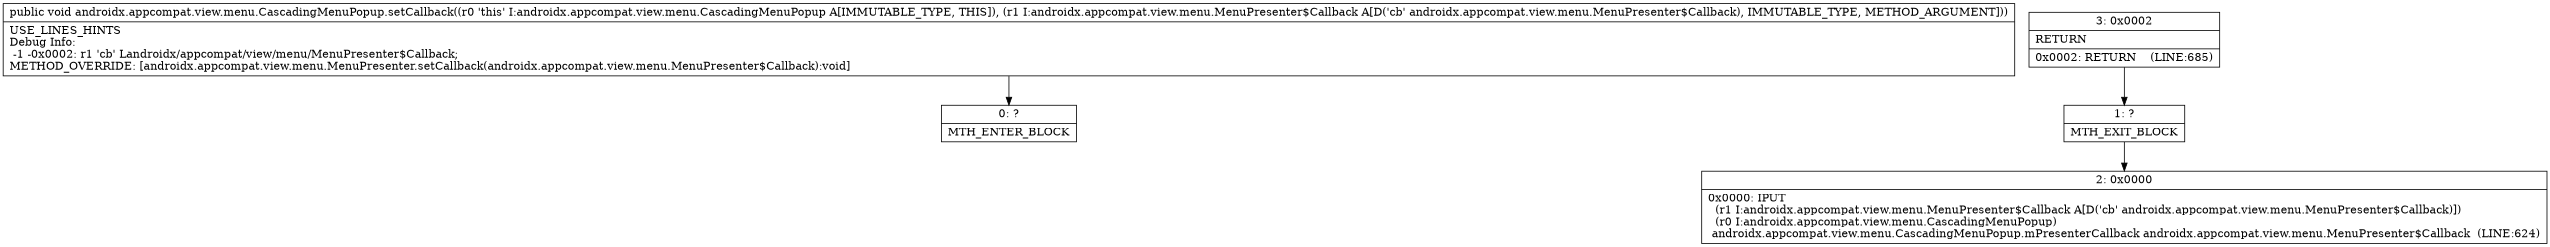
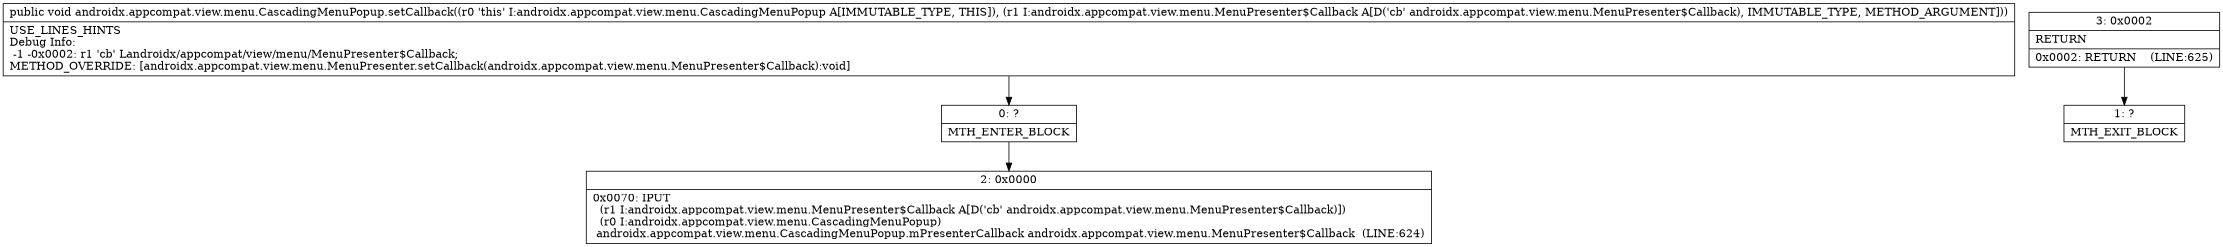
(2124, 58) -> (2124, 58)
(2124, 152) -> (1009, 152)
(1751, 198) -> (635, 198)
